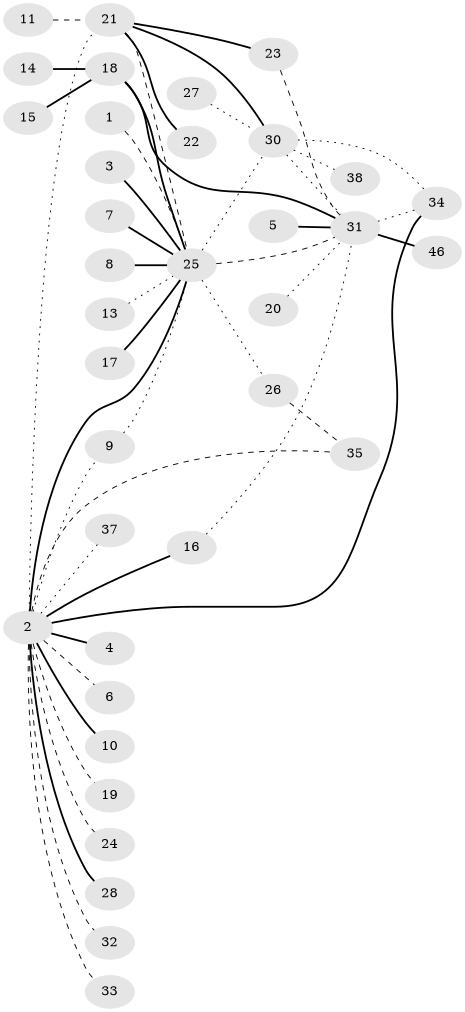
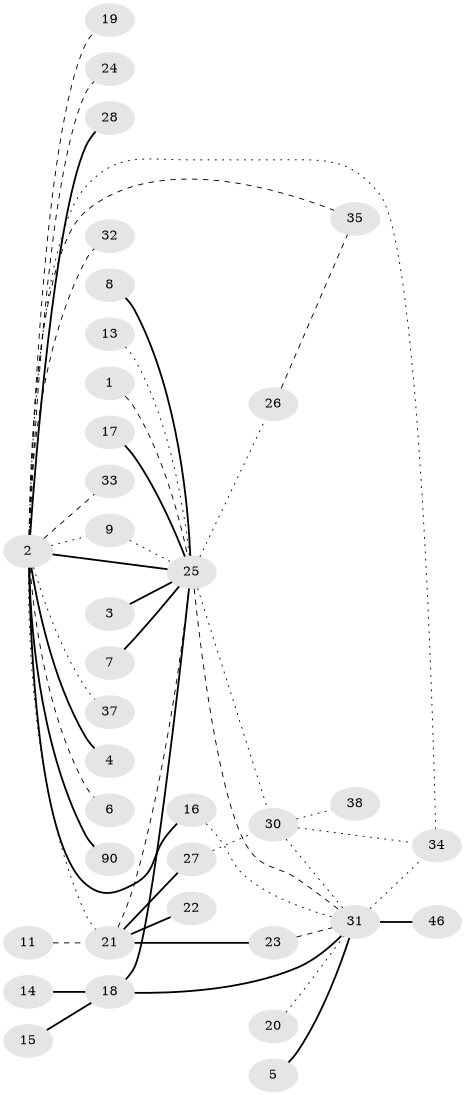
(208, 63) -> (156, 895)
(356, 541) -> (369, 183)
(110, 747) -> (110, 859)
